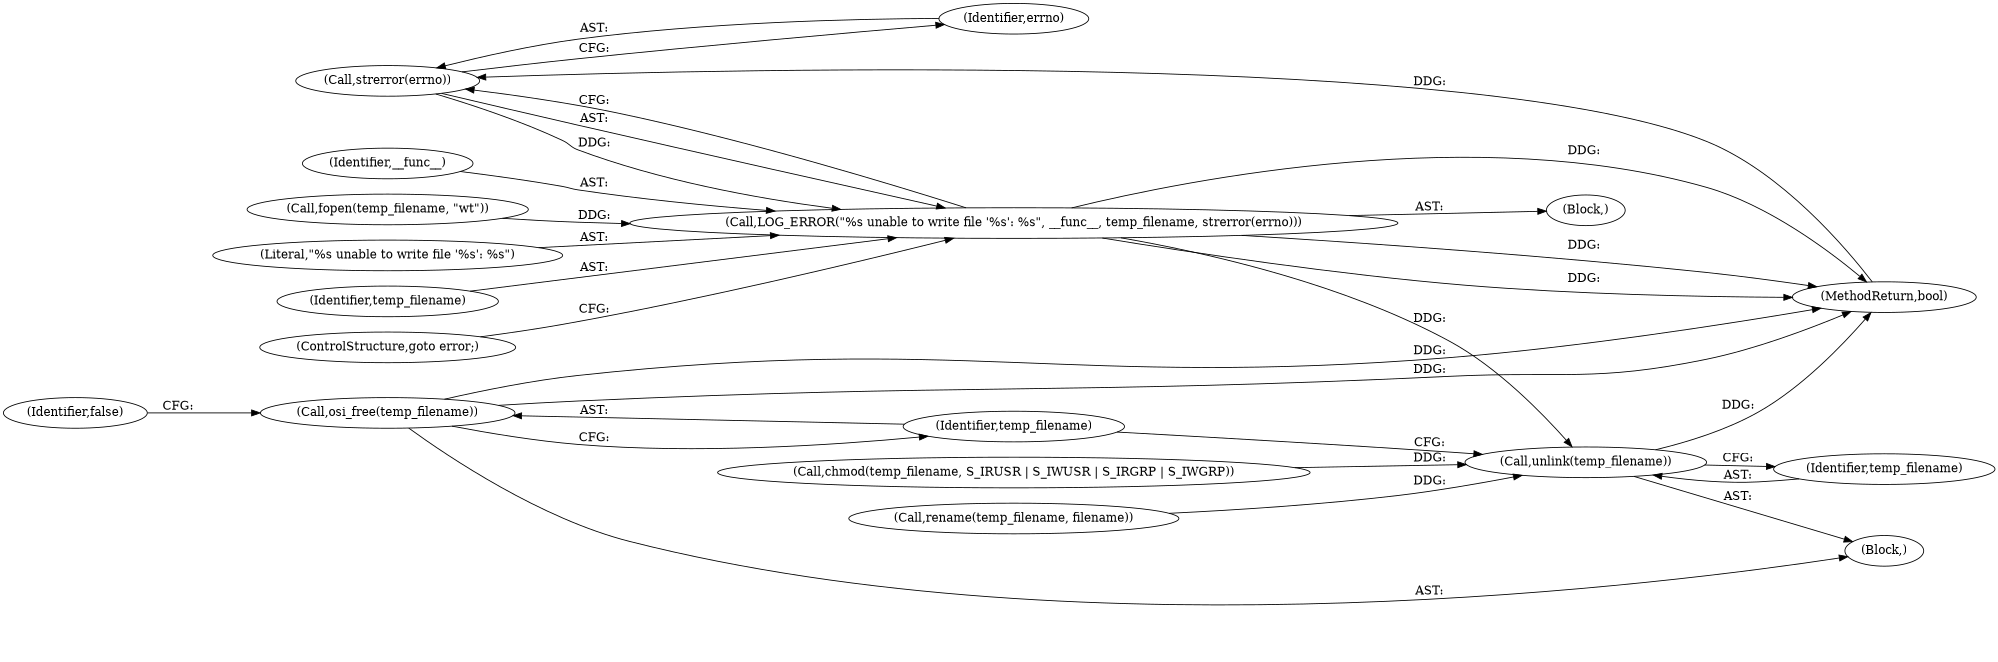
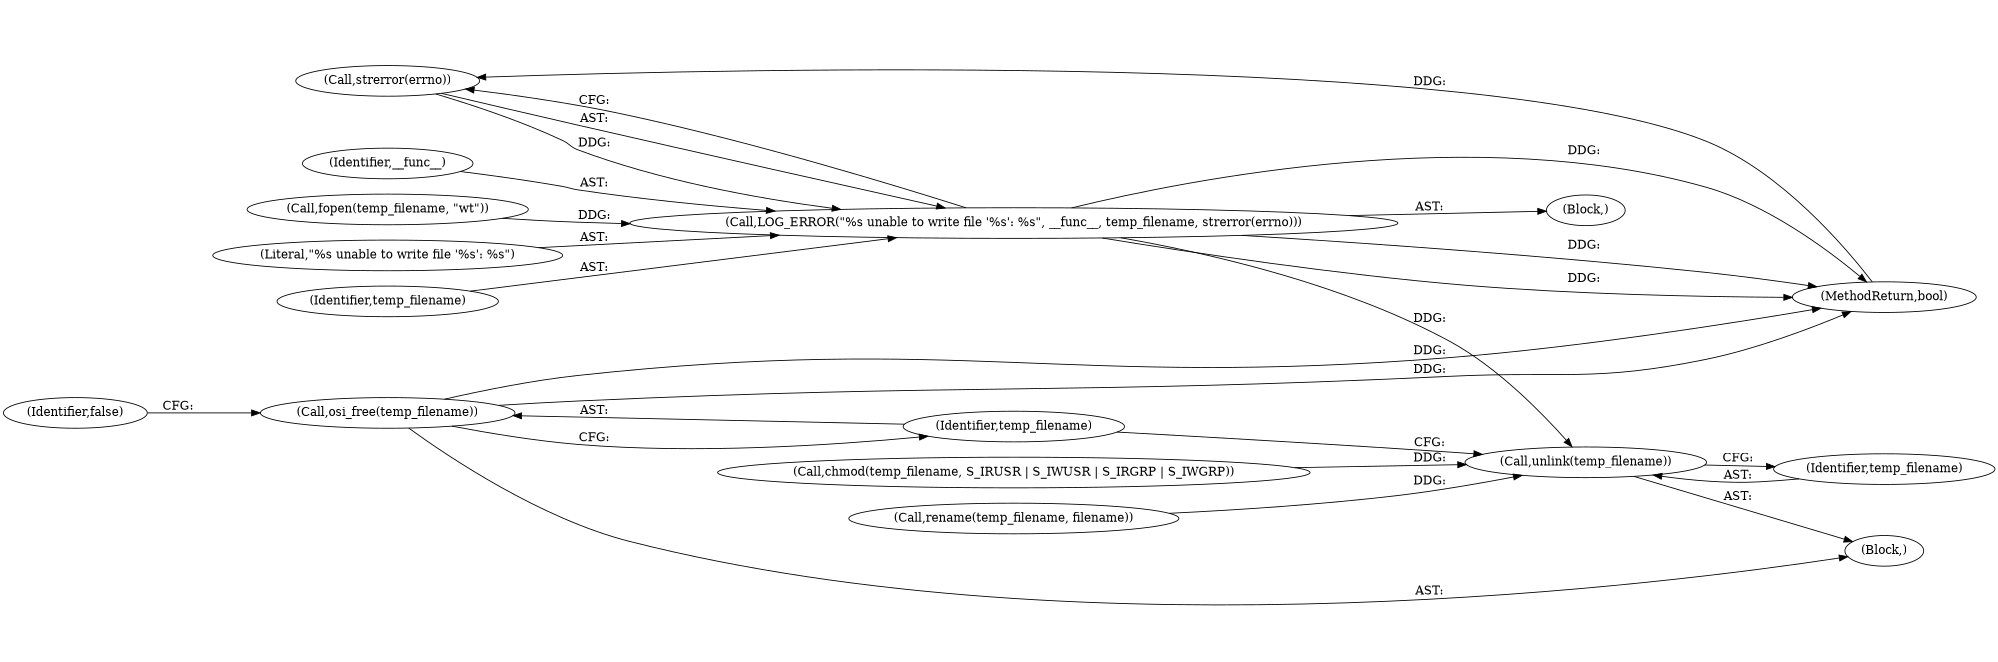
(1014, 19) -> none
(388, 347) -> none
(1772, 404) -> none
